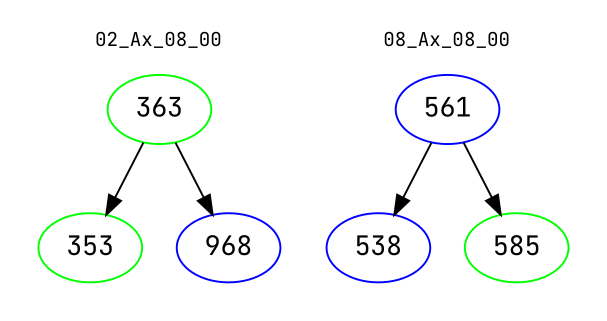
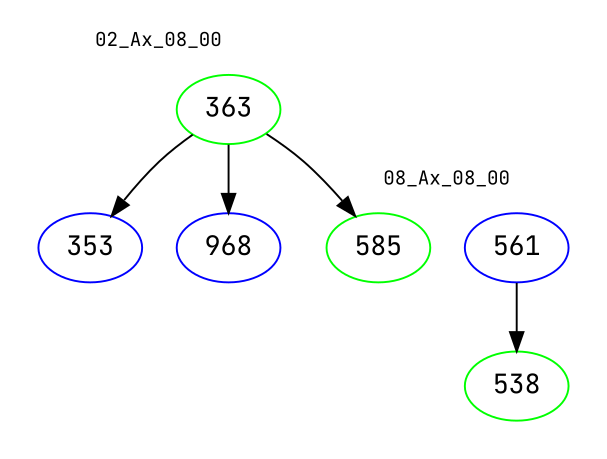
(478, 170) -> (323, 180)
(90, 248) -> (90, 248)
(378, 248) -> (517, 386)
